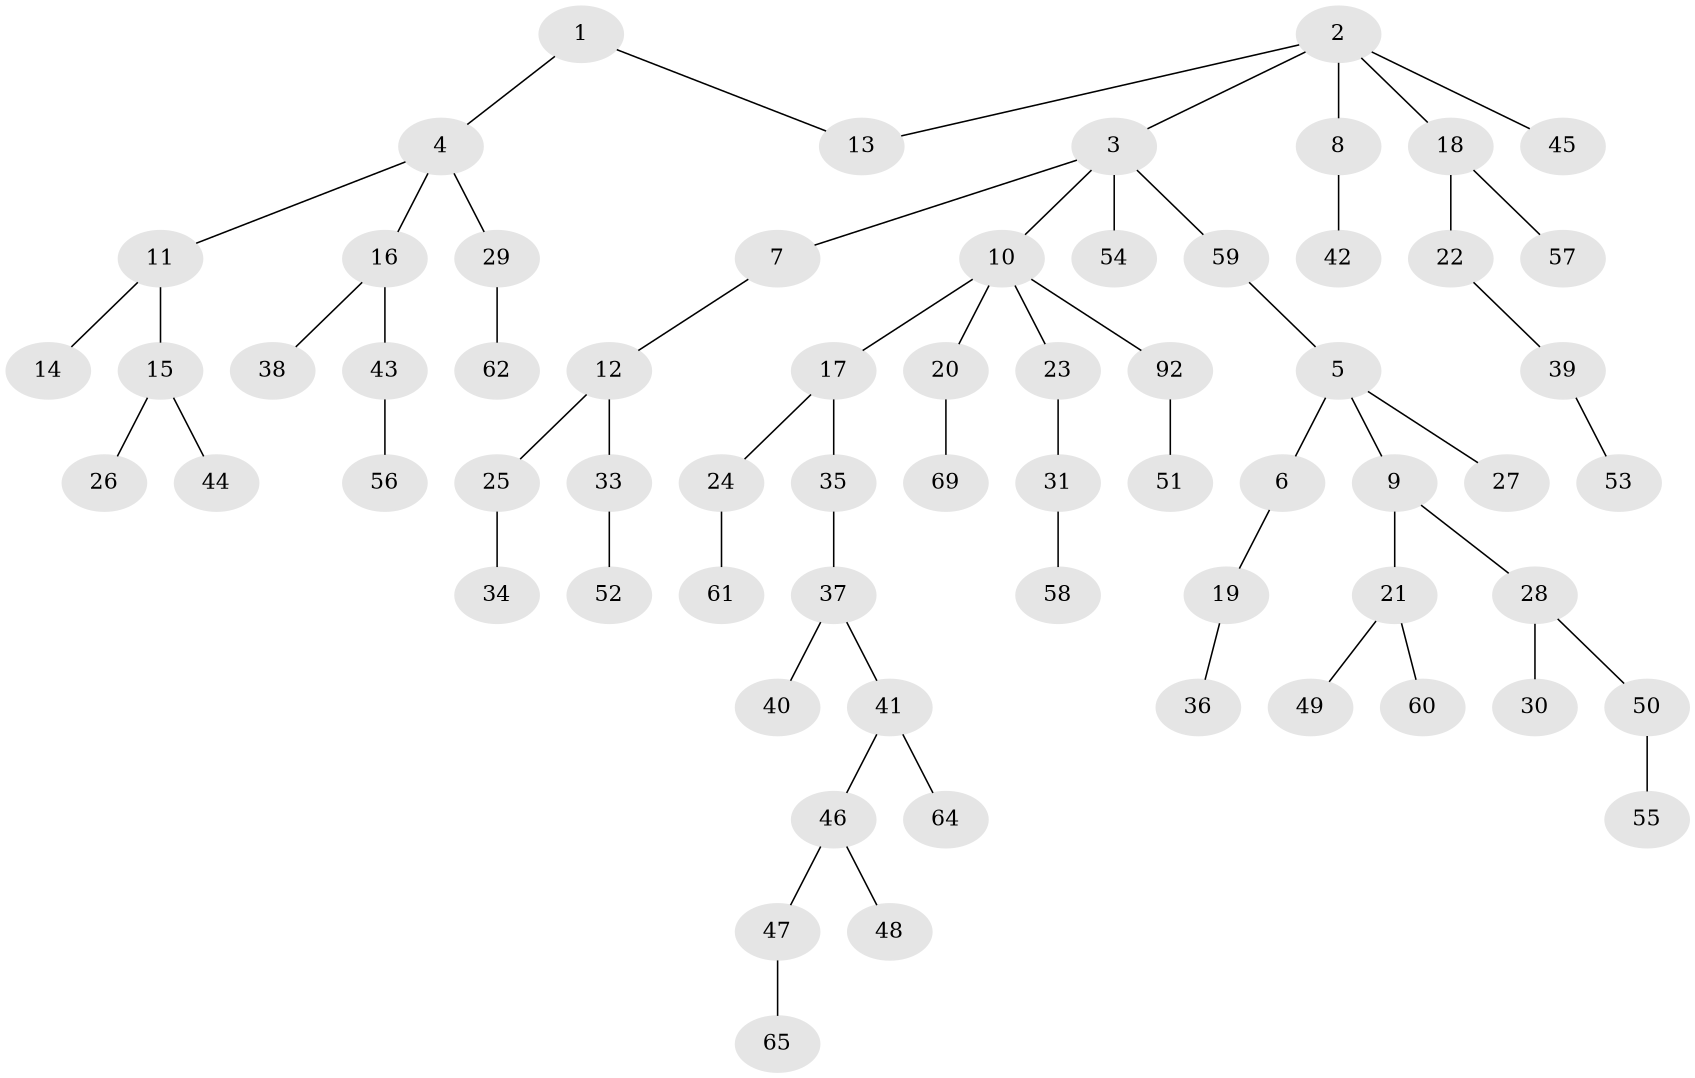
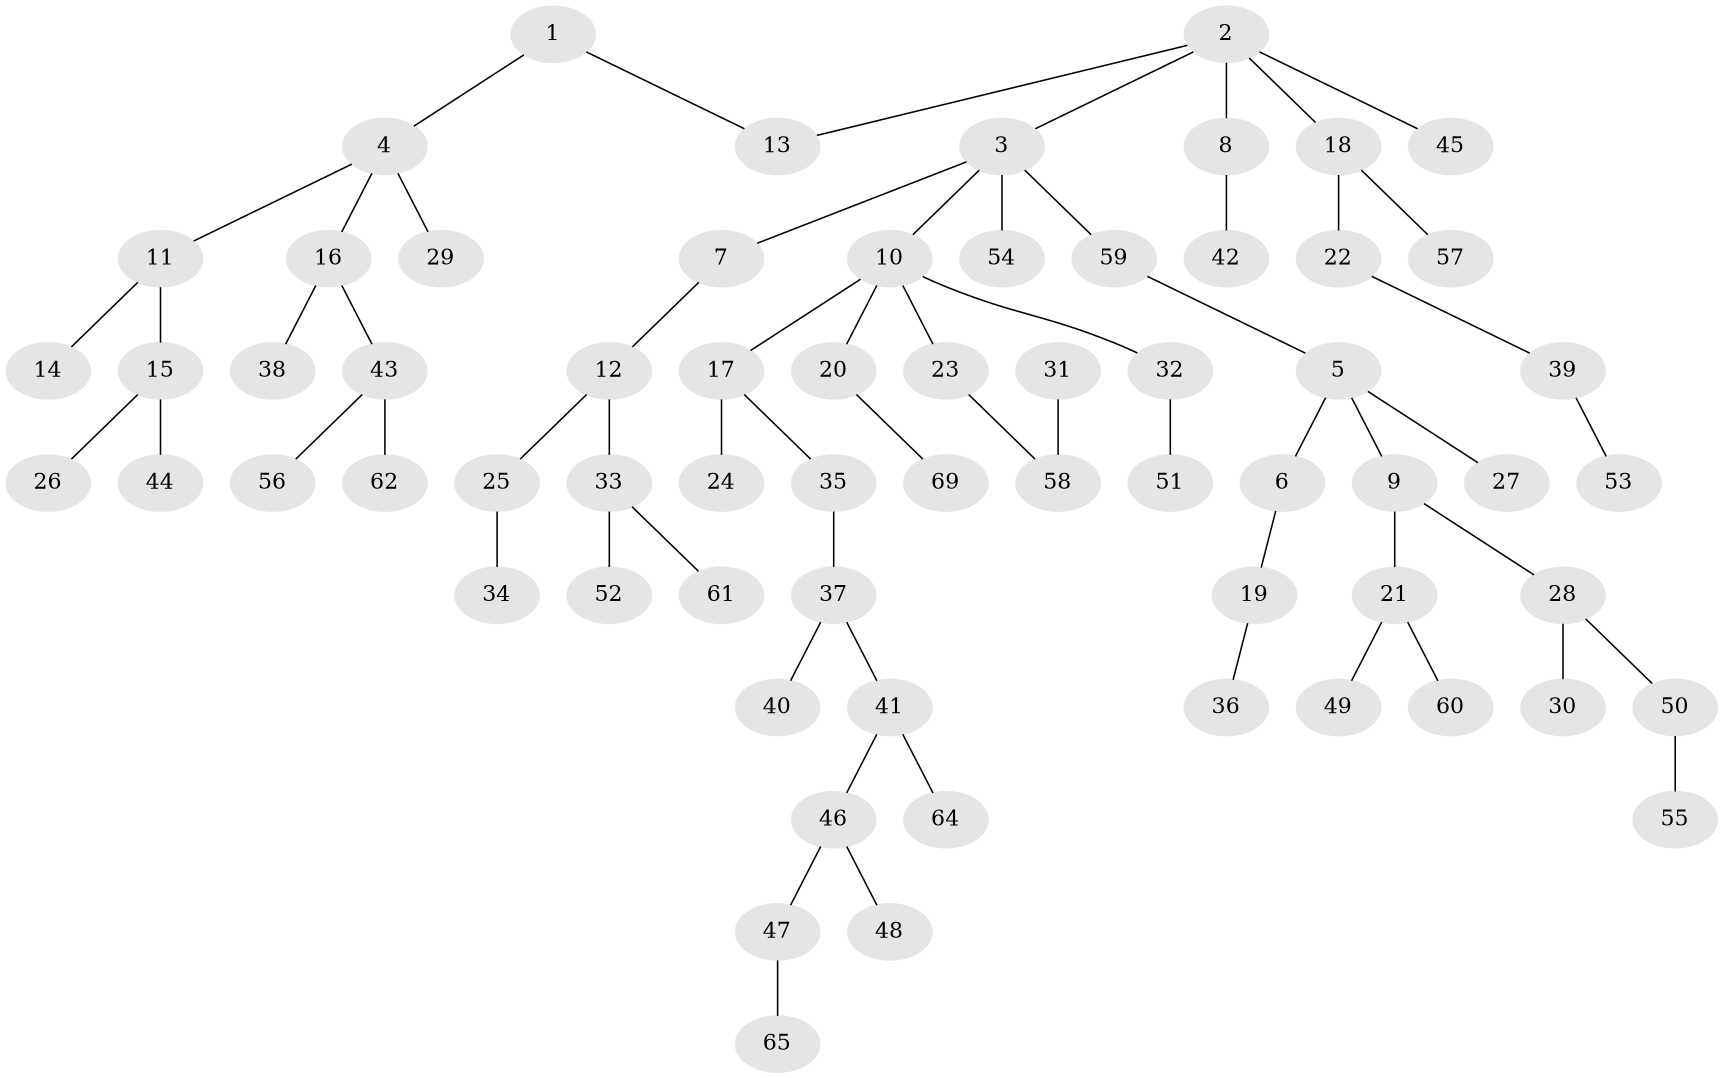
(497, 315) -> (385, 427)
(1170, 371) -> (1170, 371)
(1058, 427) -> (1002, 427)
(722, 539) -> (665, 539)
